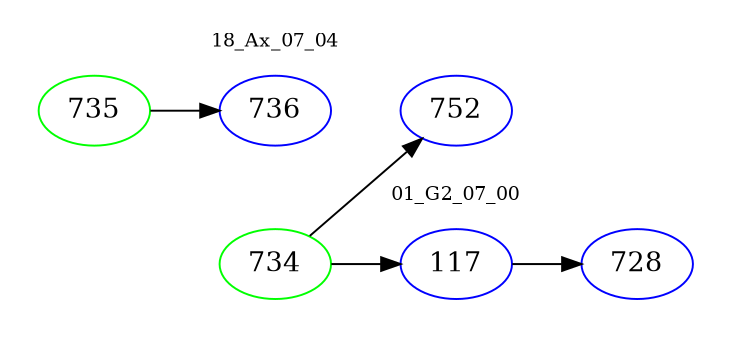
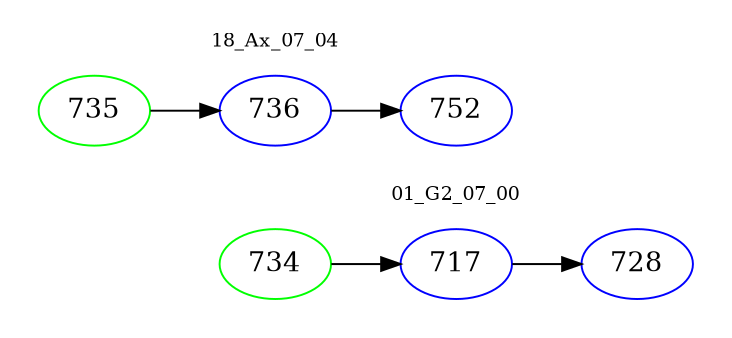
(358, 194) -> (356, 111)
(456, 264) -> (456, 264)
